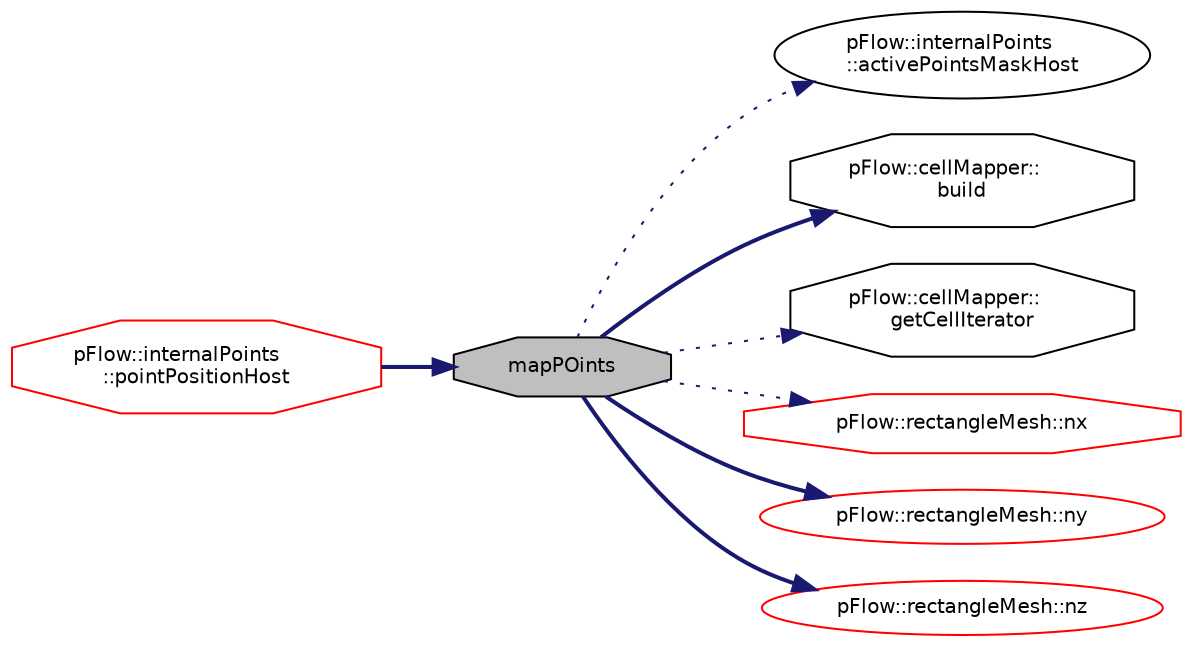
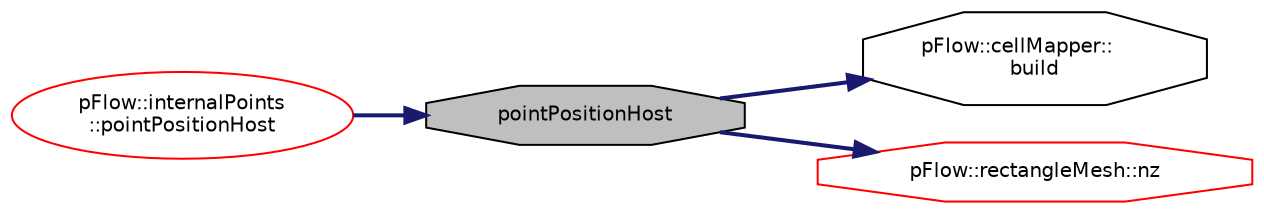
(962, 55) -> none
(962, 310) -> none
(197, 367) -> (183, 115)
(562, 367) -> (585, 115)
(962, 424) -> none
(962, 517) -> none
(962, 608) -> (1035, 172)
